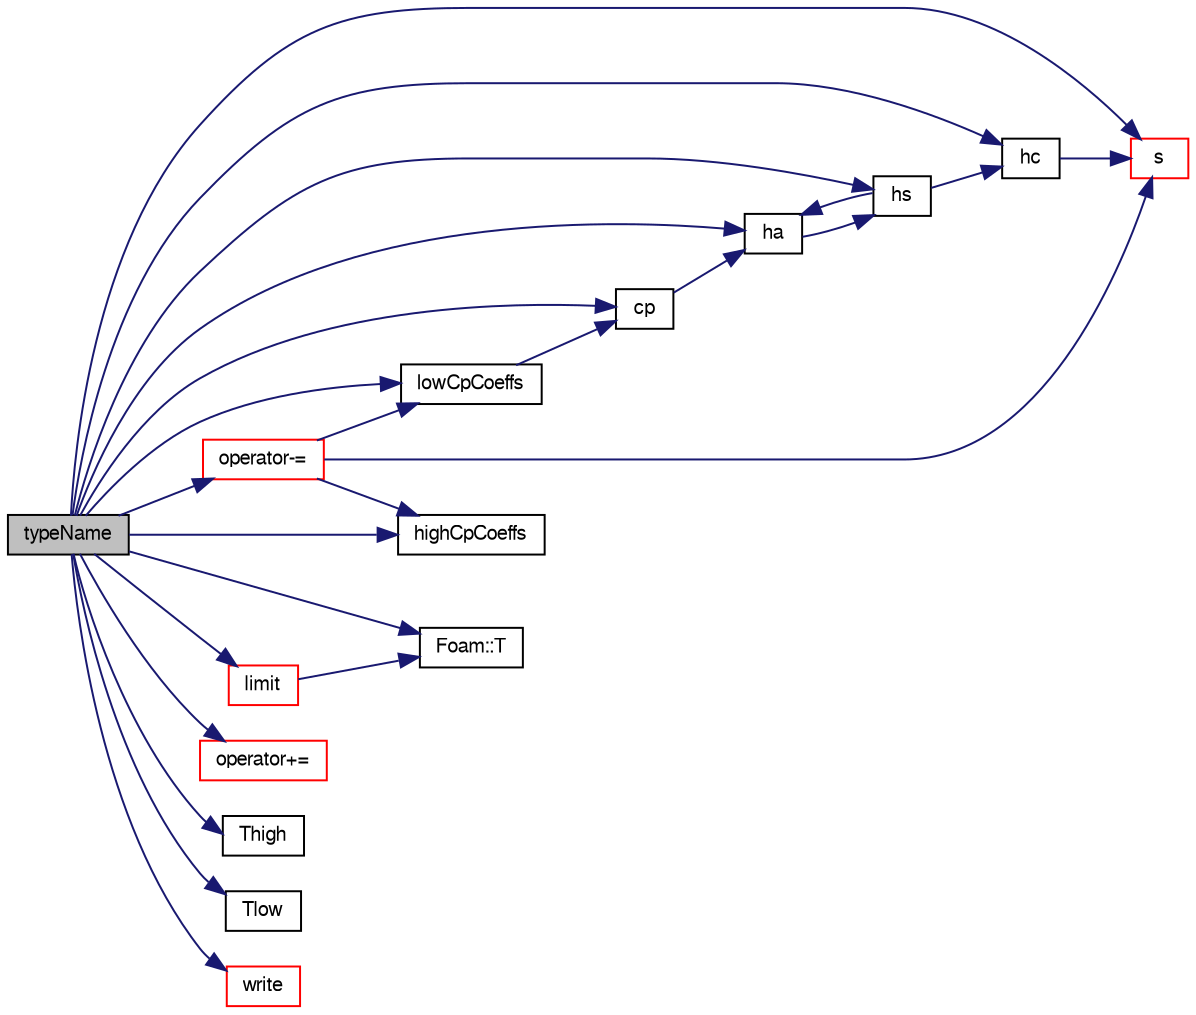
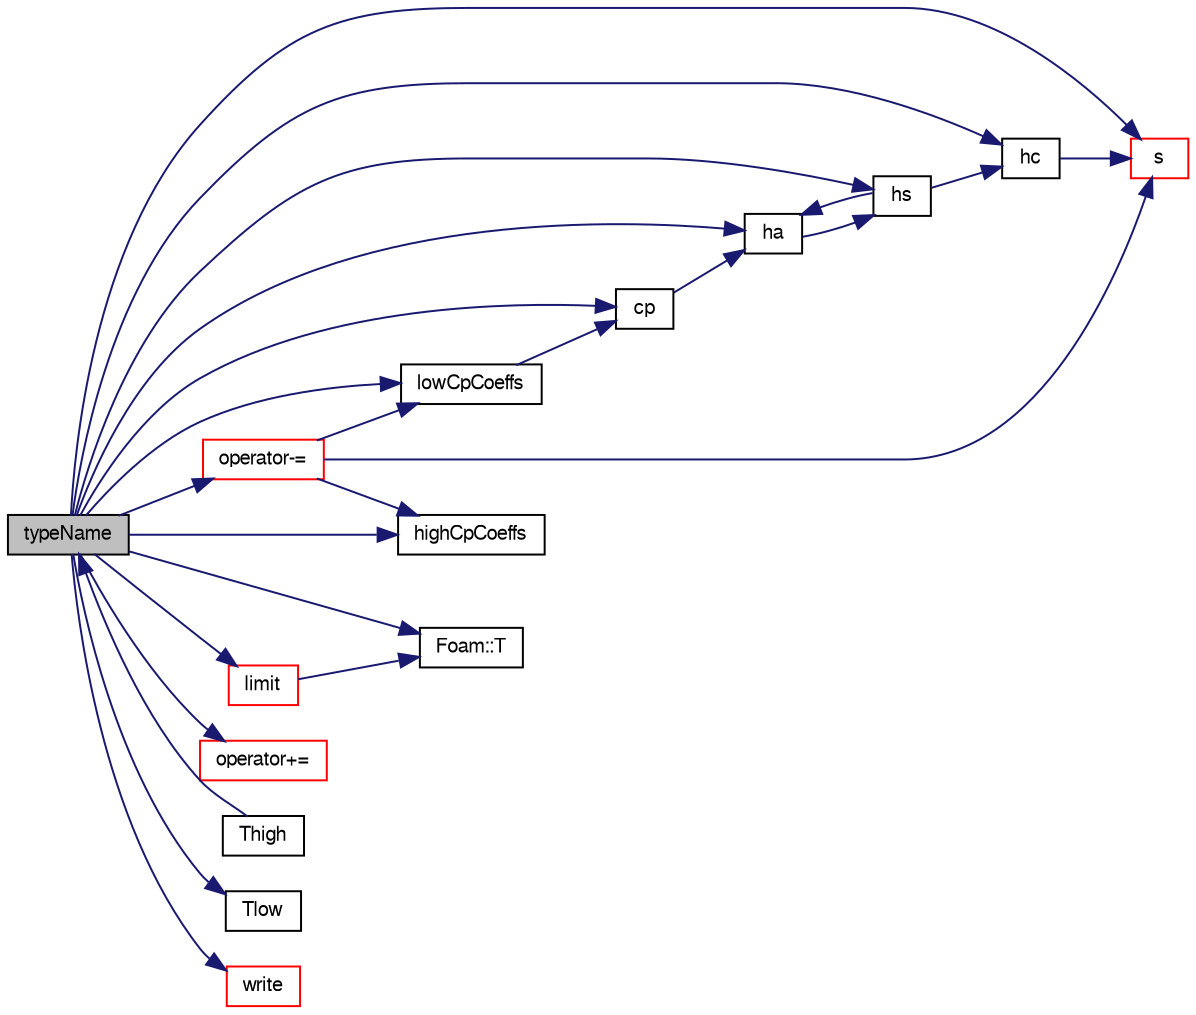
(124, 696) -> (148, 708)
